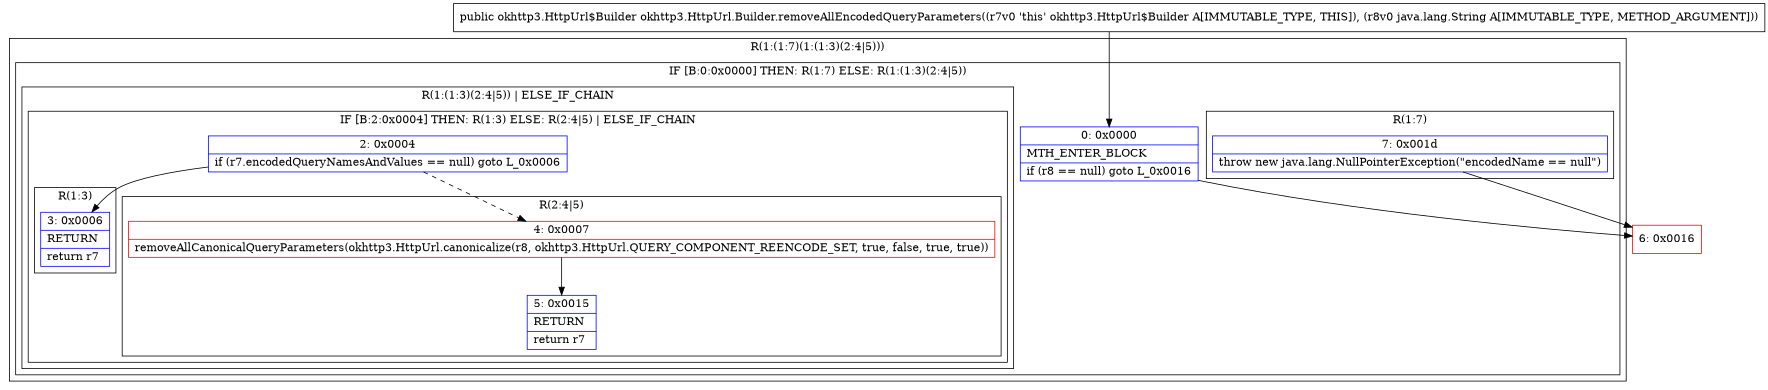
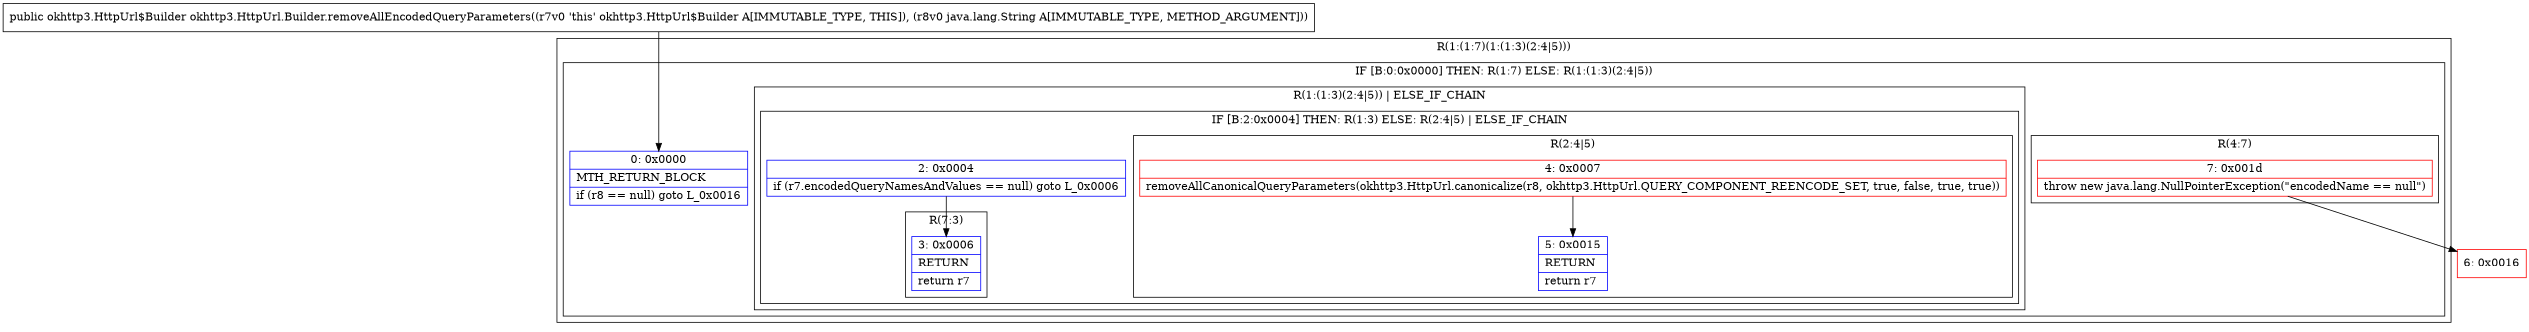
(1410, 120) -> (2235, 145)
(1087, 154) -> (641, 178)
(1410, 154) -> (2235, 178)
(464, 191) -> none
(75, 197) -> (946, 221)
(1411, 214) -> none
